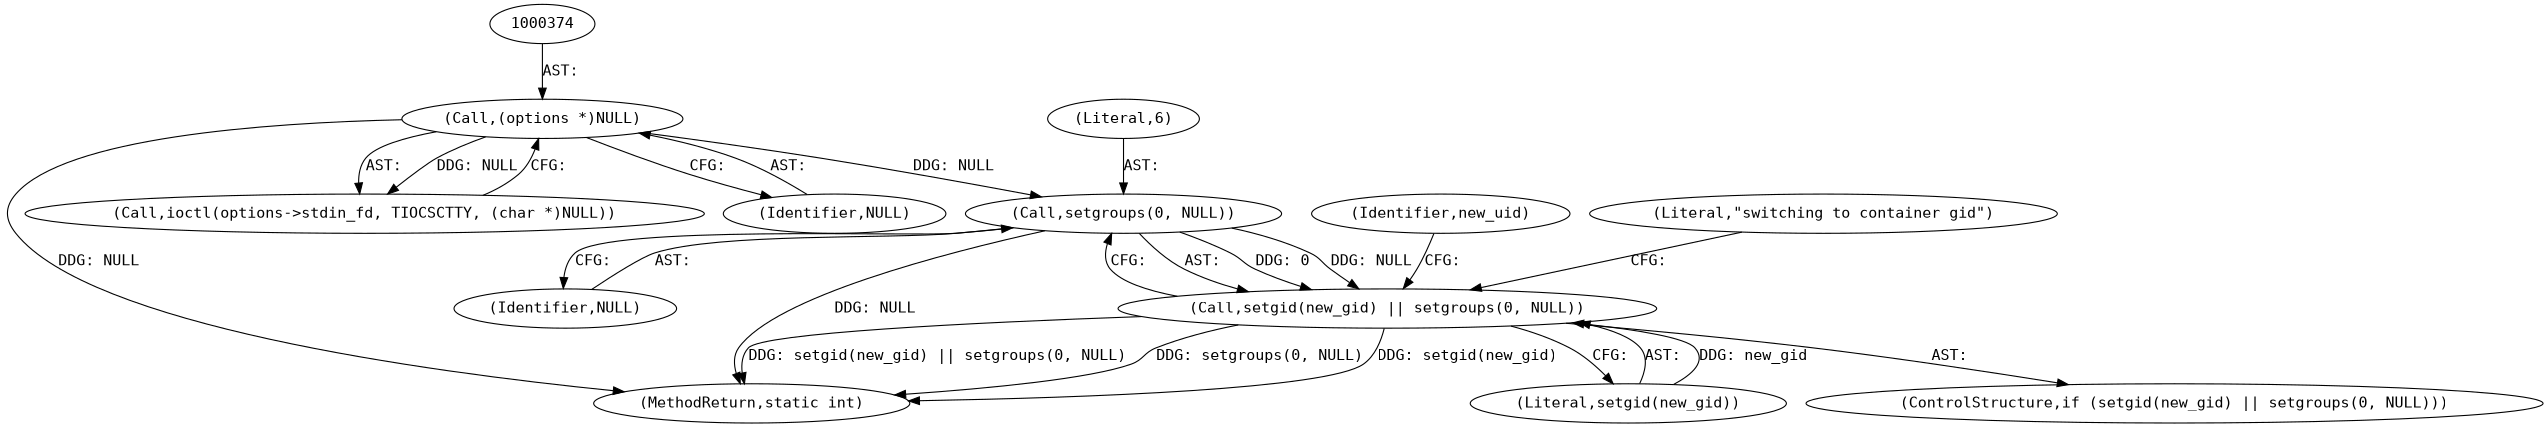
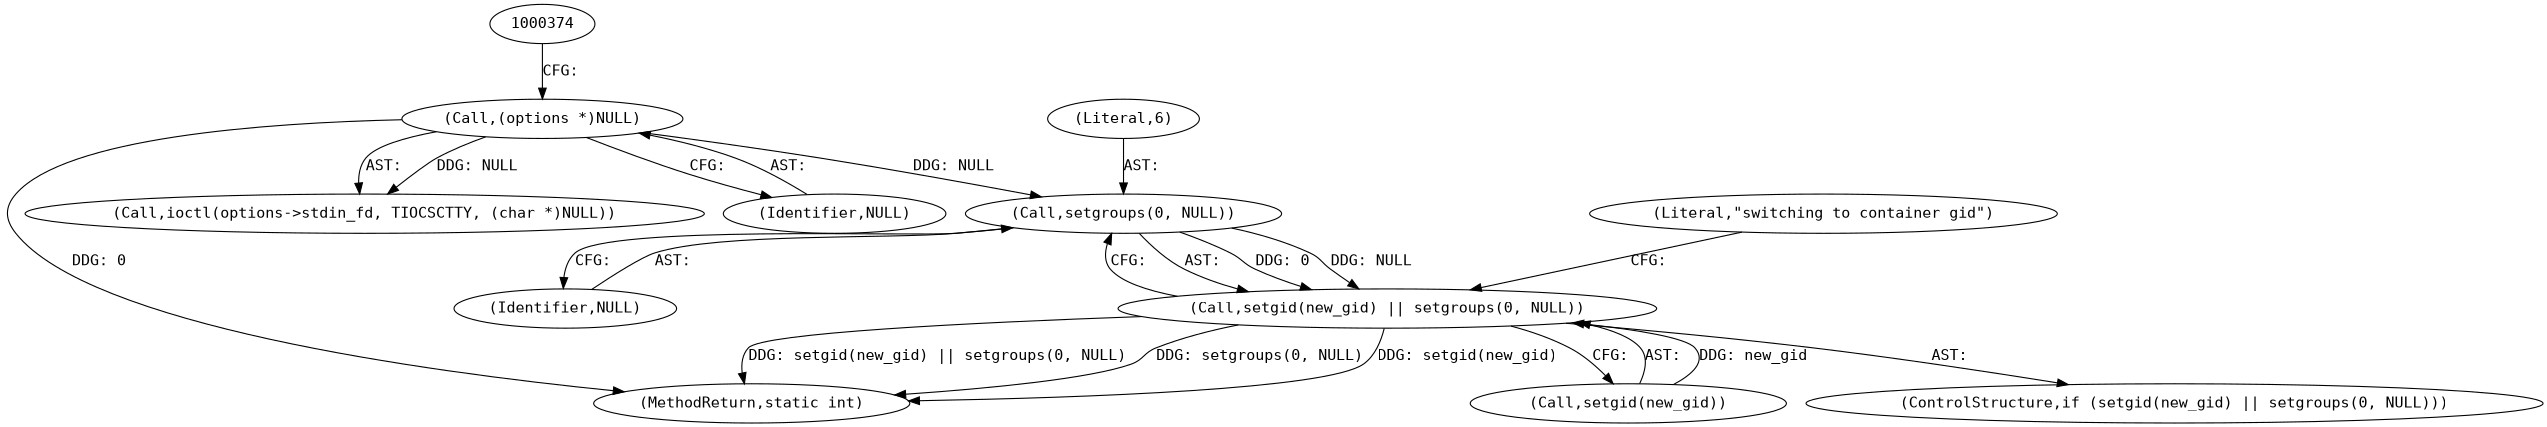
(565, 71) -> (565, 71)
(514, 178) -> none
(1441, 214) -> none
(99, 261) -> (99, 261)
(872, 277) -> none
(1628, 403) -> (1628, 403)
